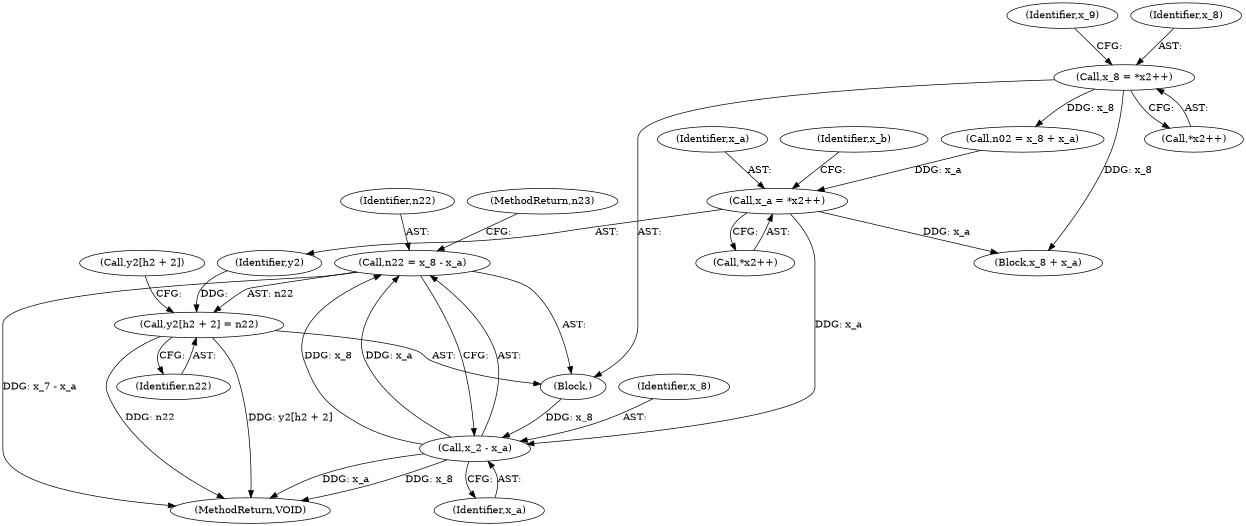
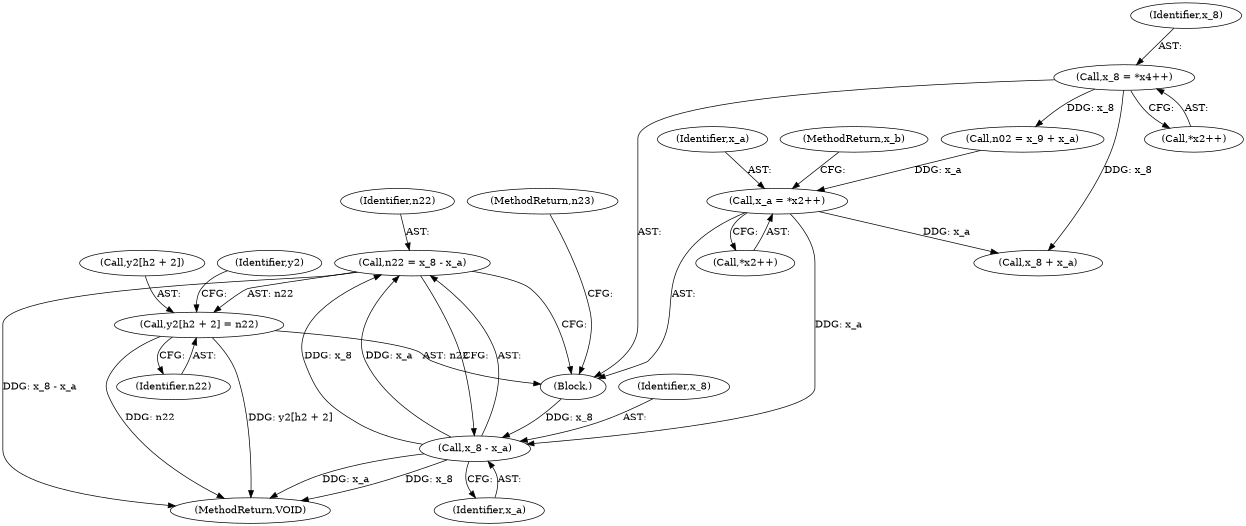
(1062, 16) -> none
(1124, 78) -> (1124, 78)
(854, 139) -> (854, 139)
(1023, 139) -> (1023, 139)
(481, 231) -> (584, 288)
(519, 237) -> (671, 295)
(1038, 263) -> (1038, 263)
(171, 294) -> (171, 294)
(216, 294) -> (216, 294)
(576, 325) -> (576, 325)
(446, 356) -> (446, 356)
(40, 387) -> (40, 387)
(475, 449) -> (475, 449)
